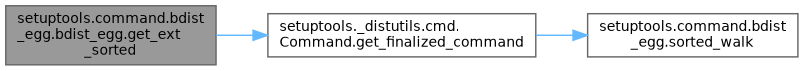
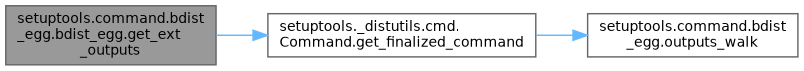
(111, 35) -> (111, 35)
(693, 35) -> (693, 35)
